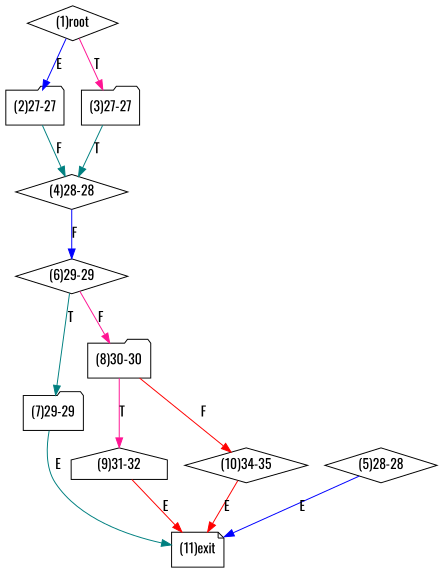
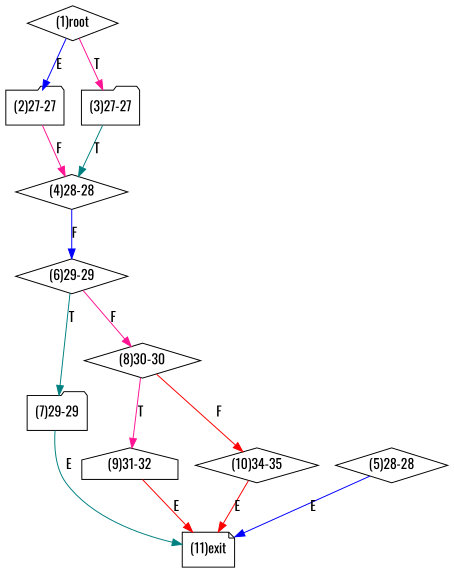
(52, 146) -> (52, 146)
(119, 361) -> (143, 361)
